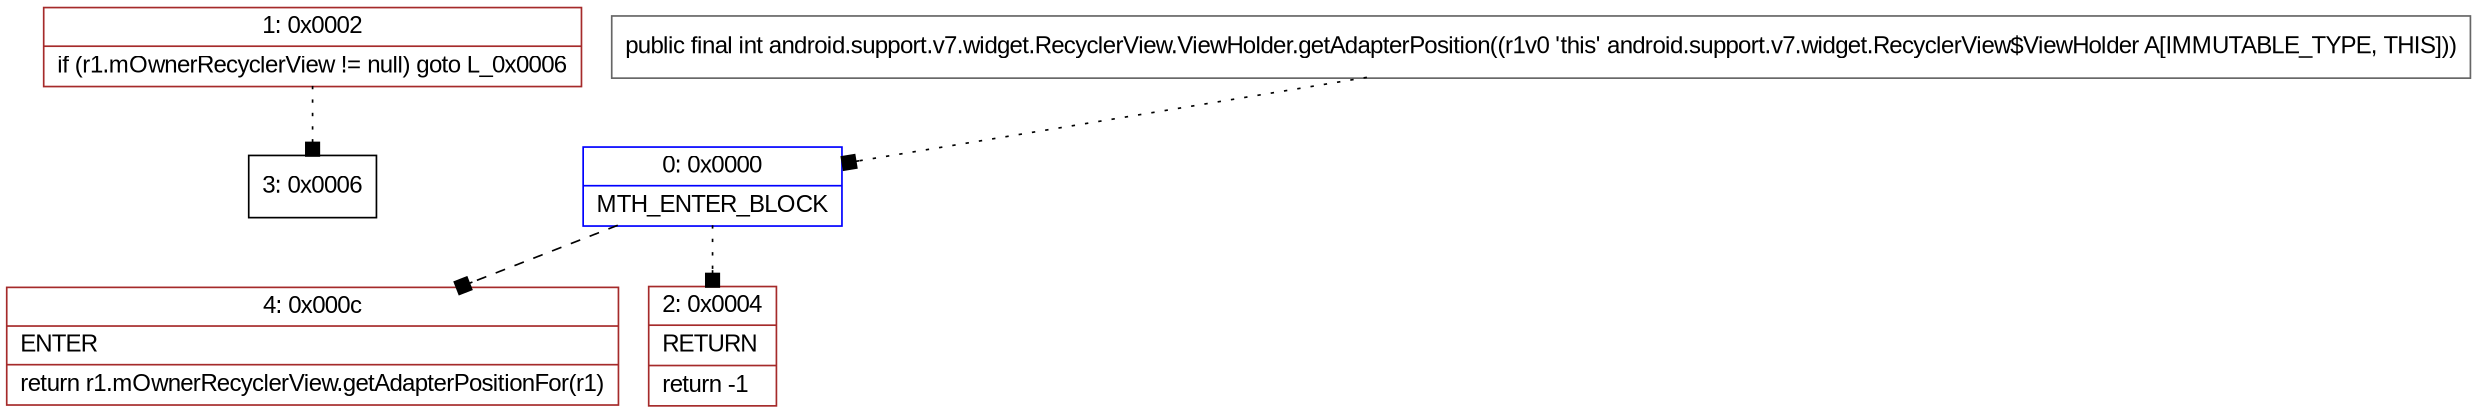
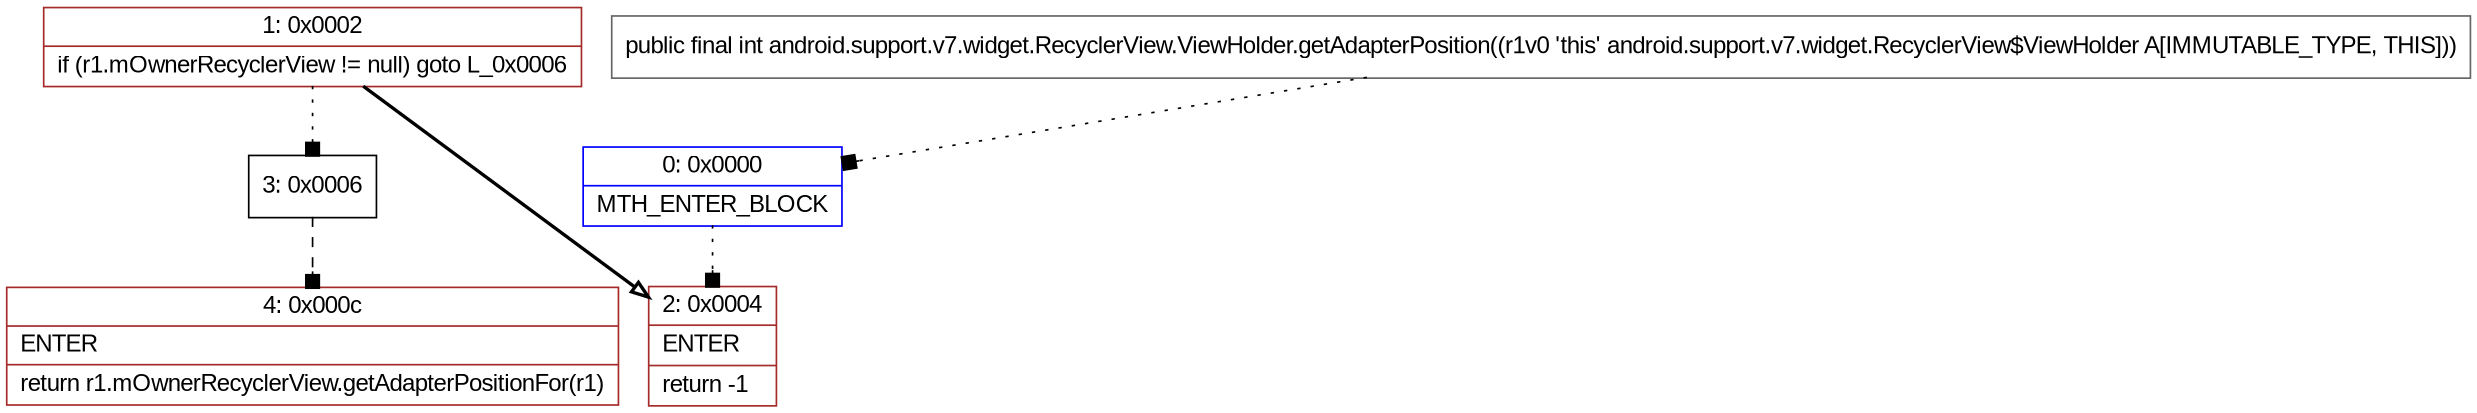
none -> (499, 186)
(545, 254) -> (313, 244)
(710, 345) -> (701, 345)
